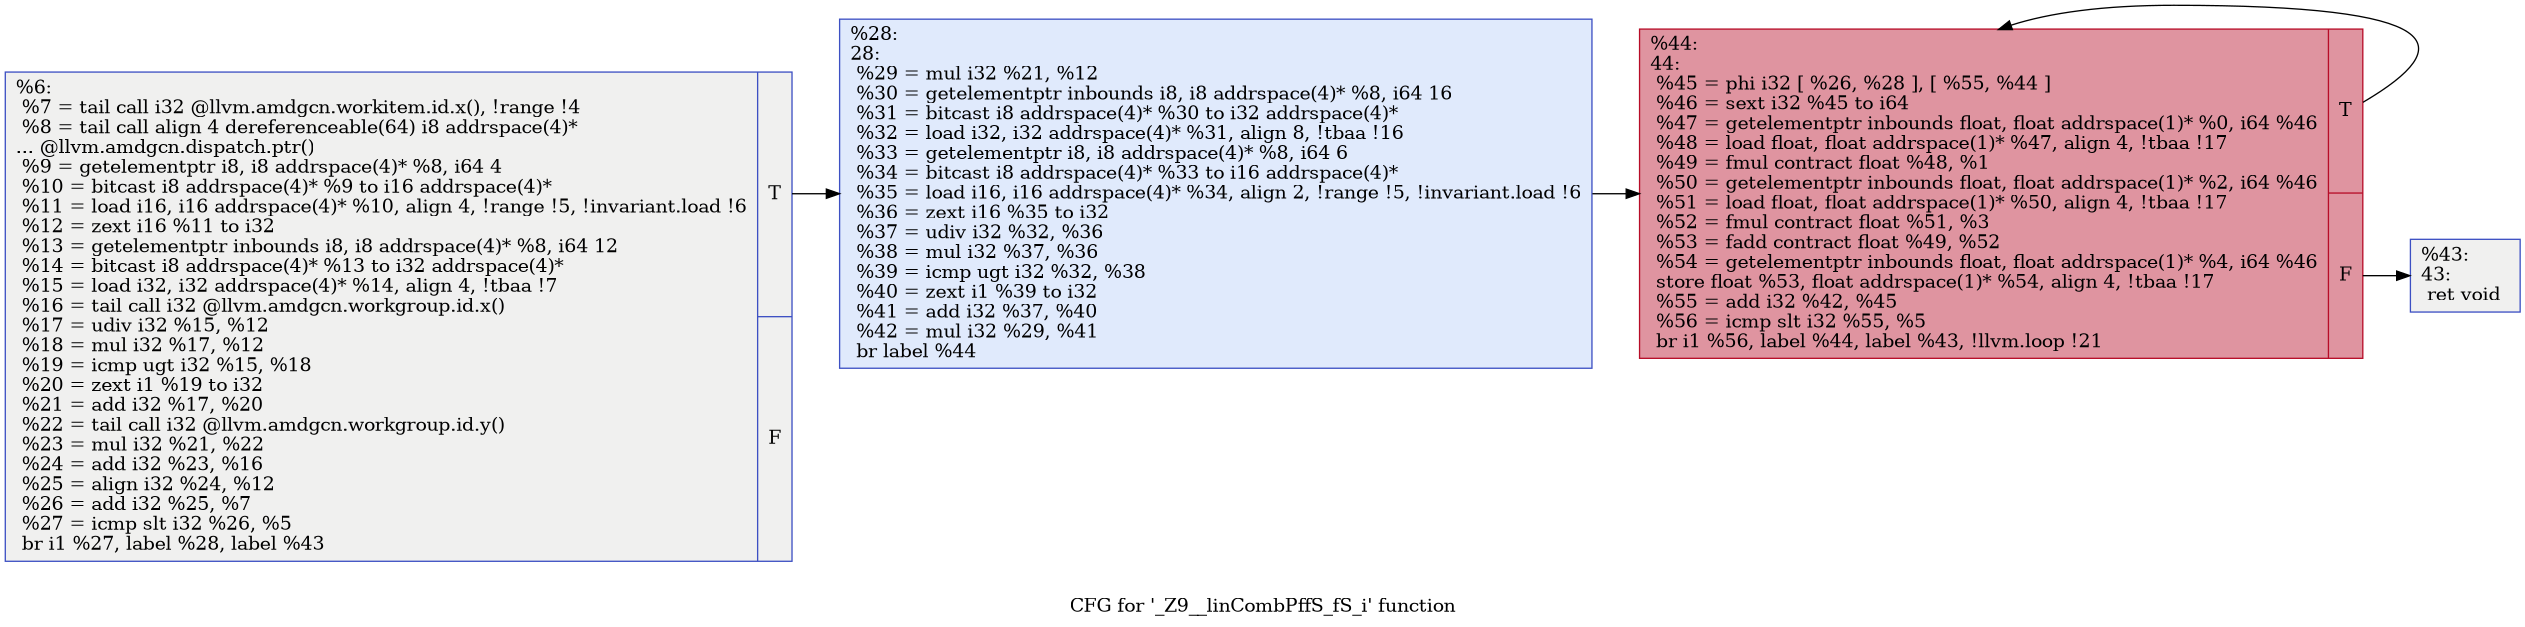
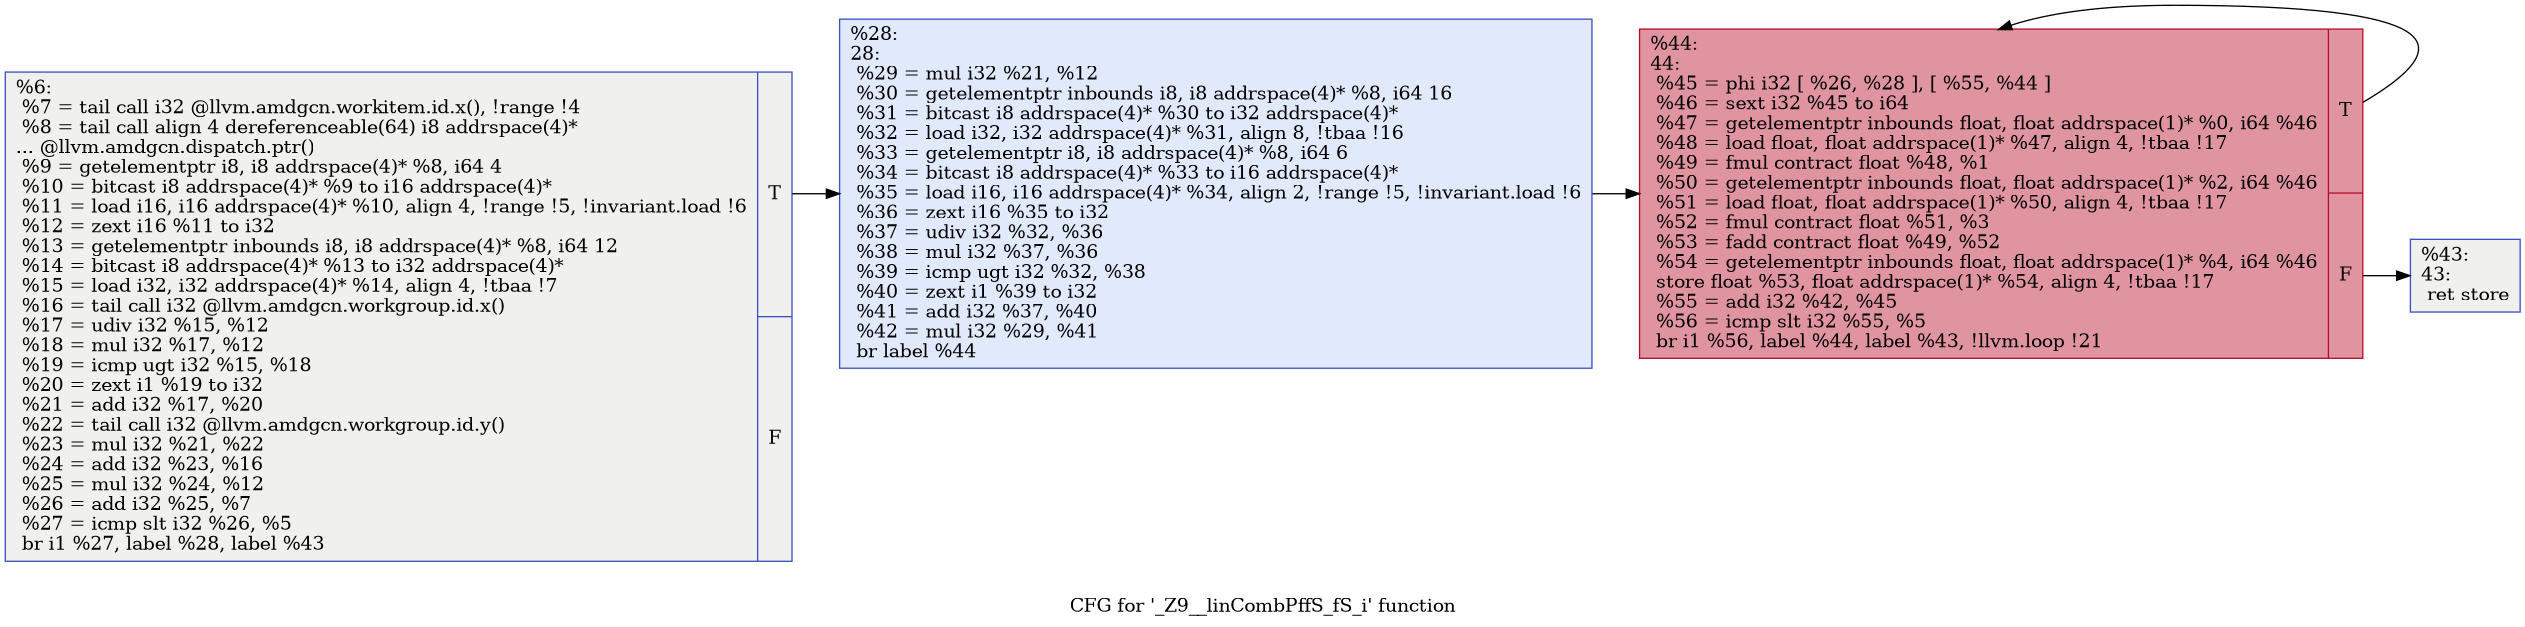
(2461, 295) -> (2465, 295)
(145, 485) -> (140, 485)
